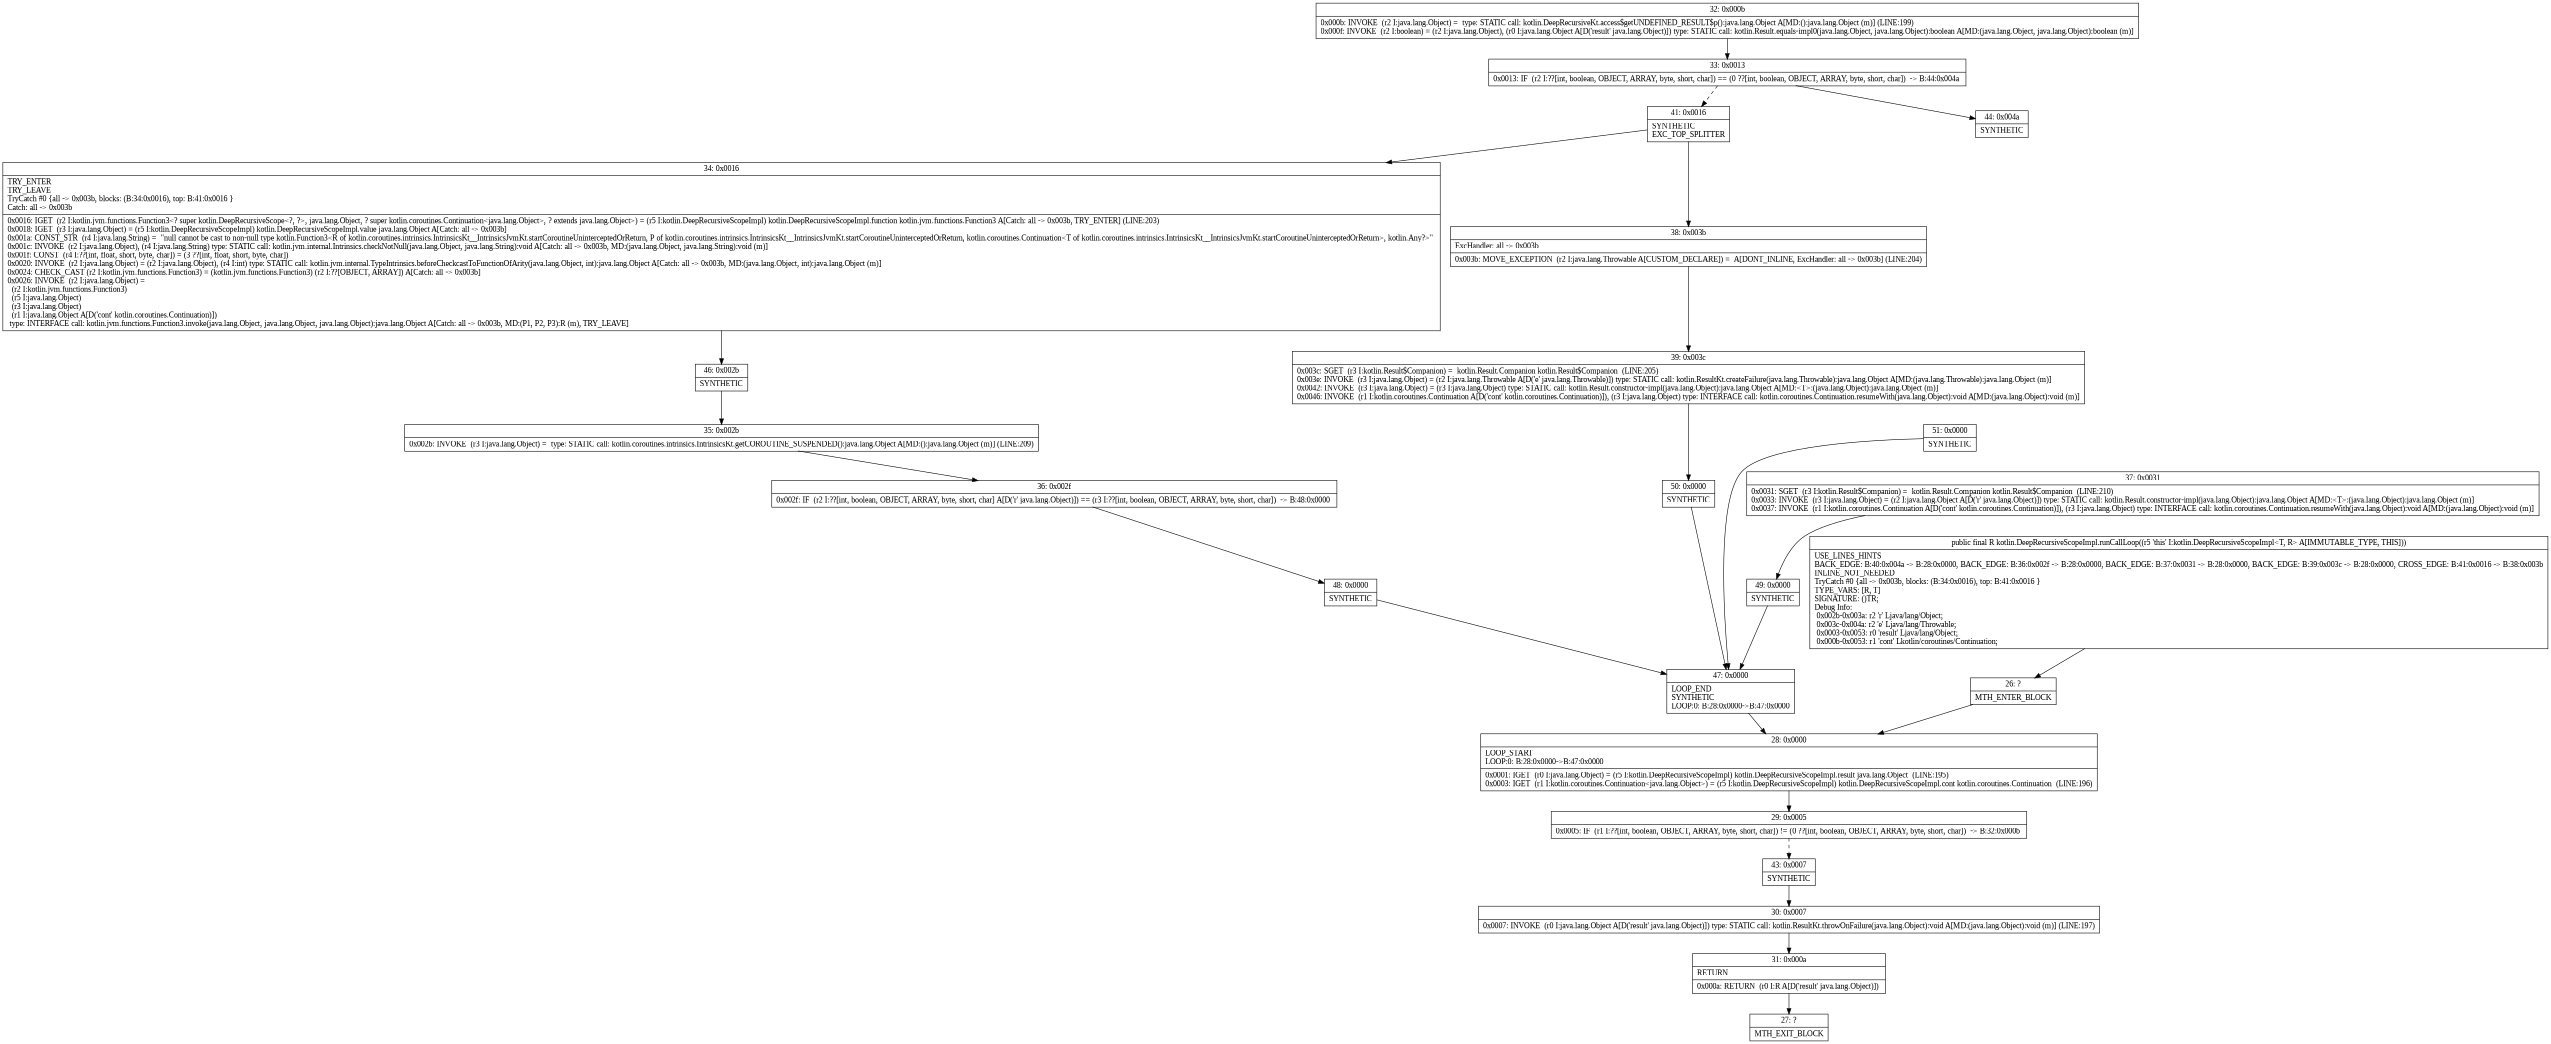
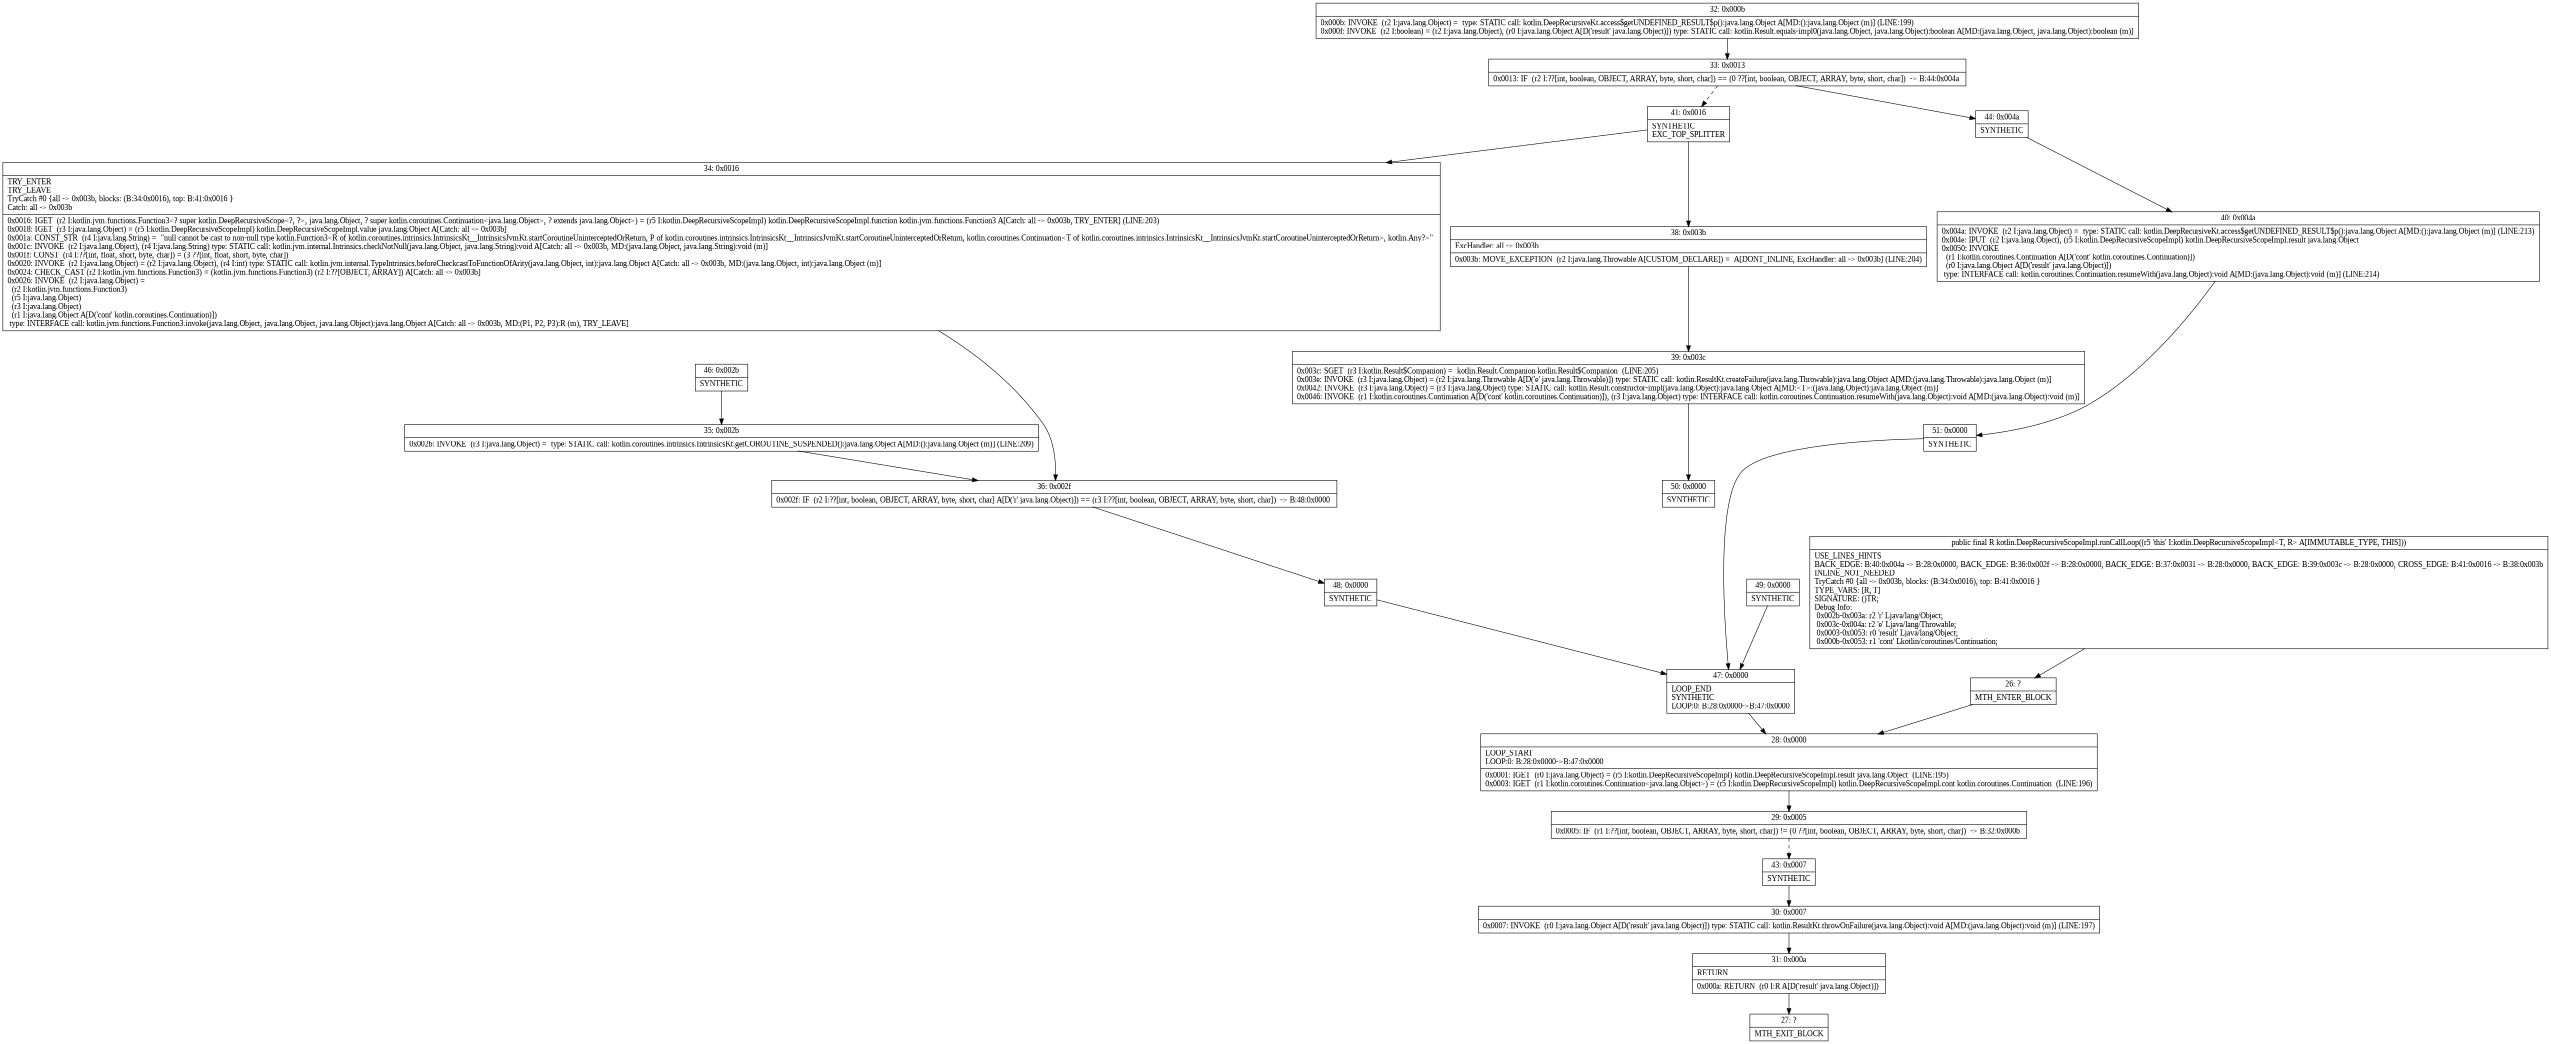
none -> (2238, 247)
(722, 345) -> (1015, 390)
(2143, 494) -> none
(1708, 585) -> none
